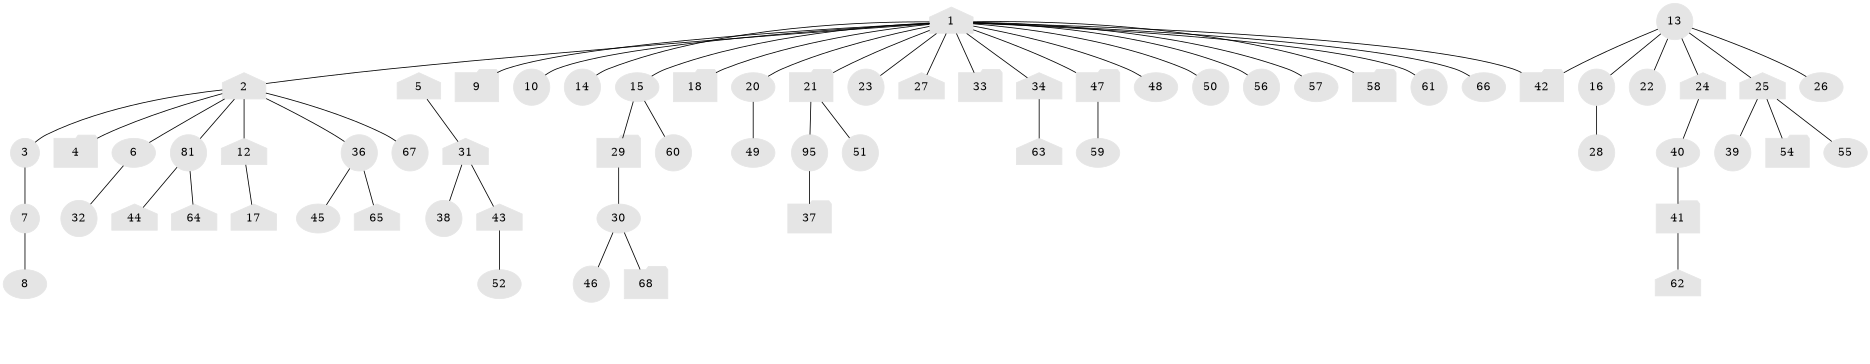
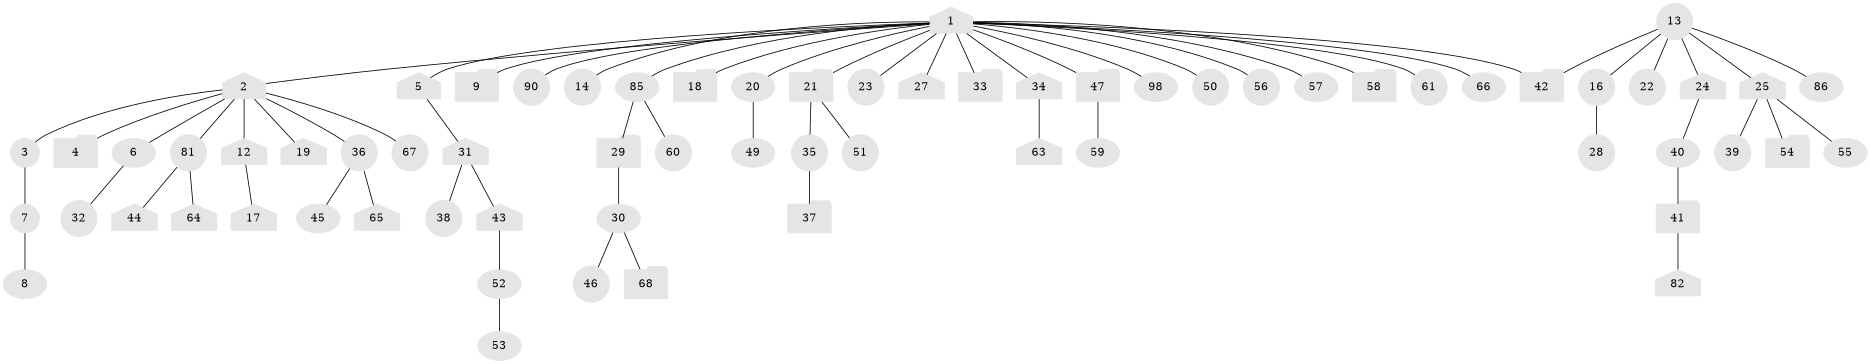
none -> (653, 39)
(532, 87) -> (532, 87)
(637, 87) -> (637, 87)
(1156, 87) -> (1156, 87)
(1821, 87) -> (1821, 87)
none -> (304, 153)
(810, 153) -> (810, 153)
(1678, 284) -> (1678, 284)
none -> (499, 346)
